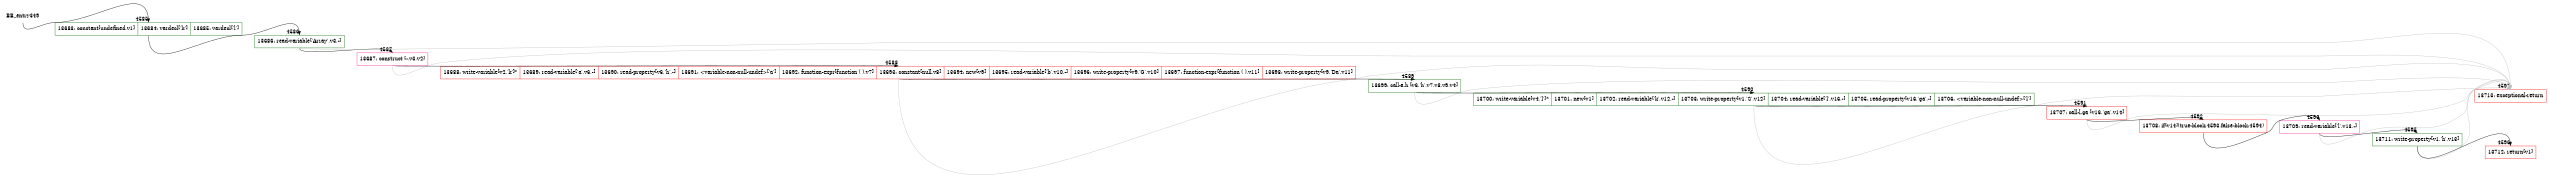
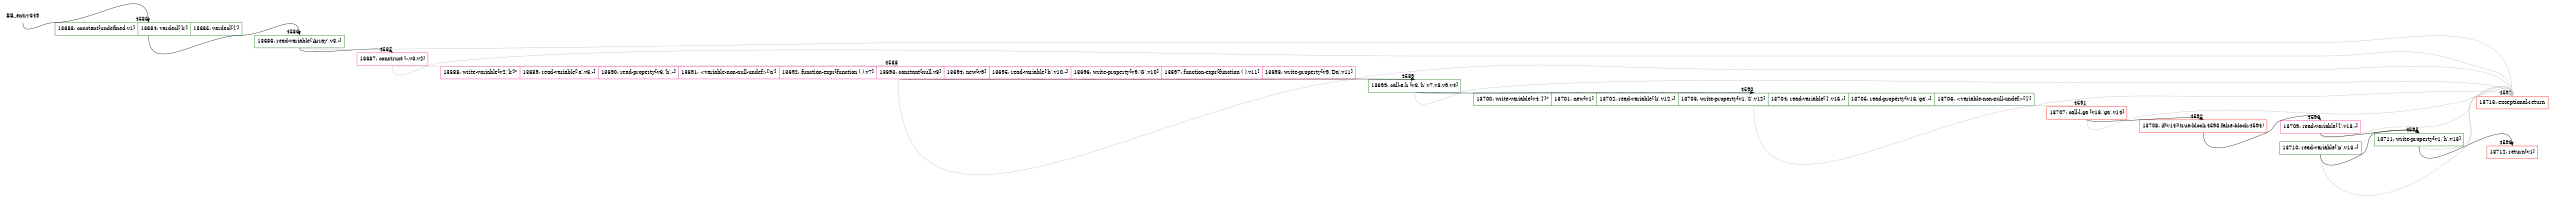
(644, 66) -> (644, 66)
(898, 73) -> (898, 73)
(1919, 106) -> (1919, 106)
none -> (2321, 148)
